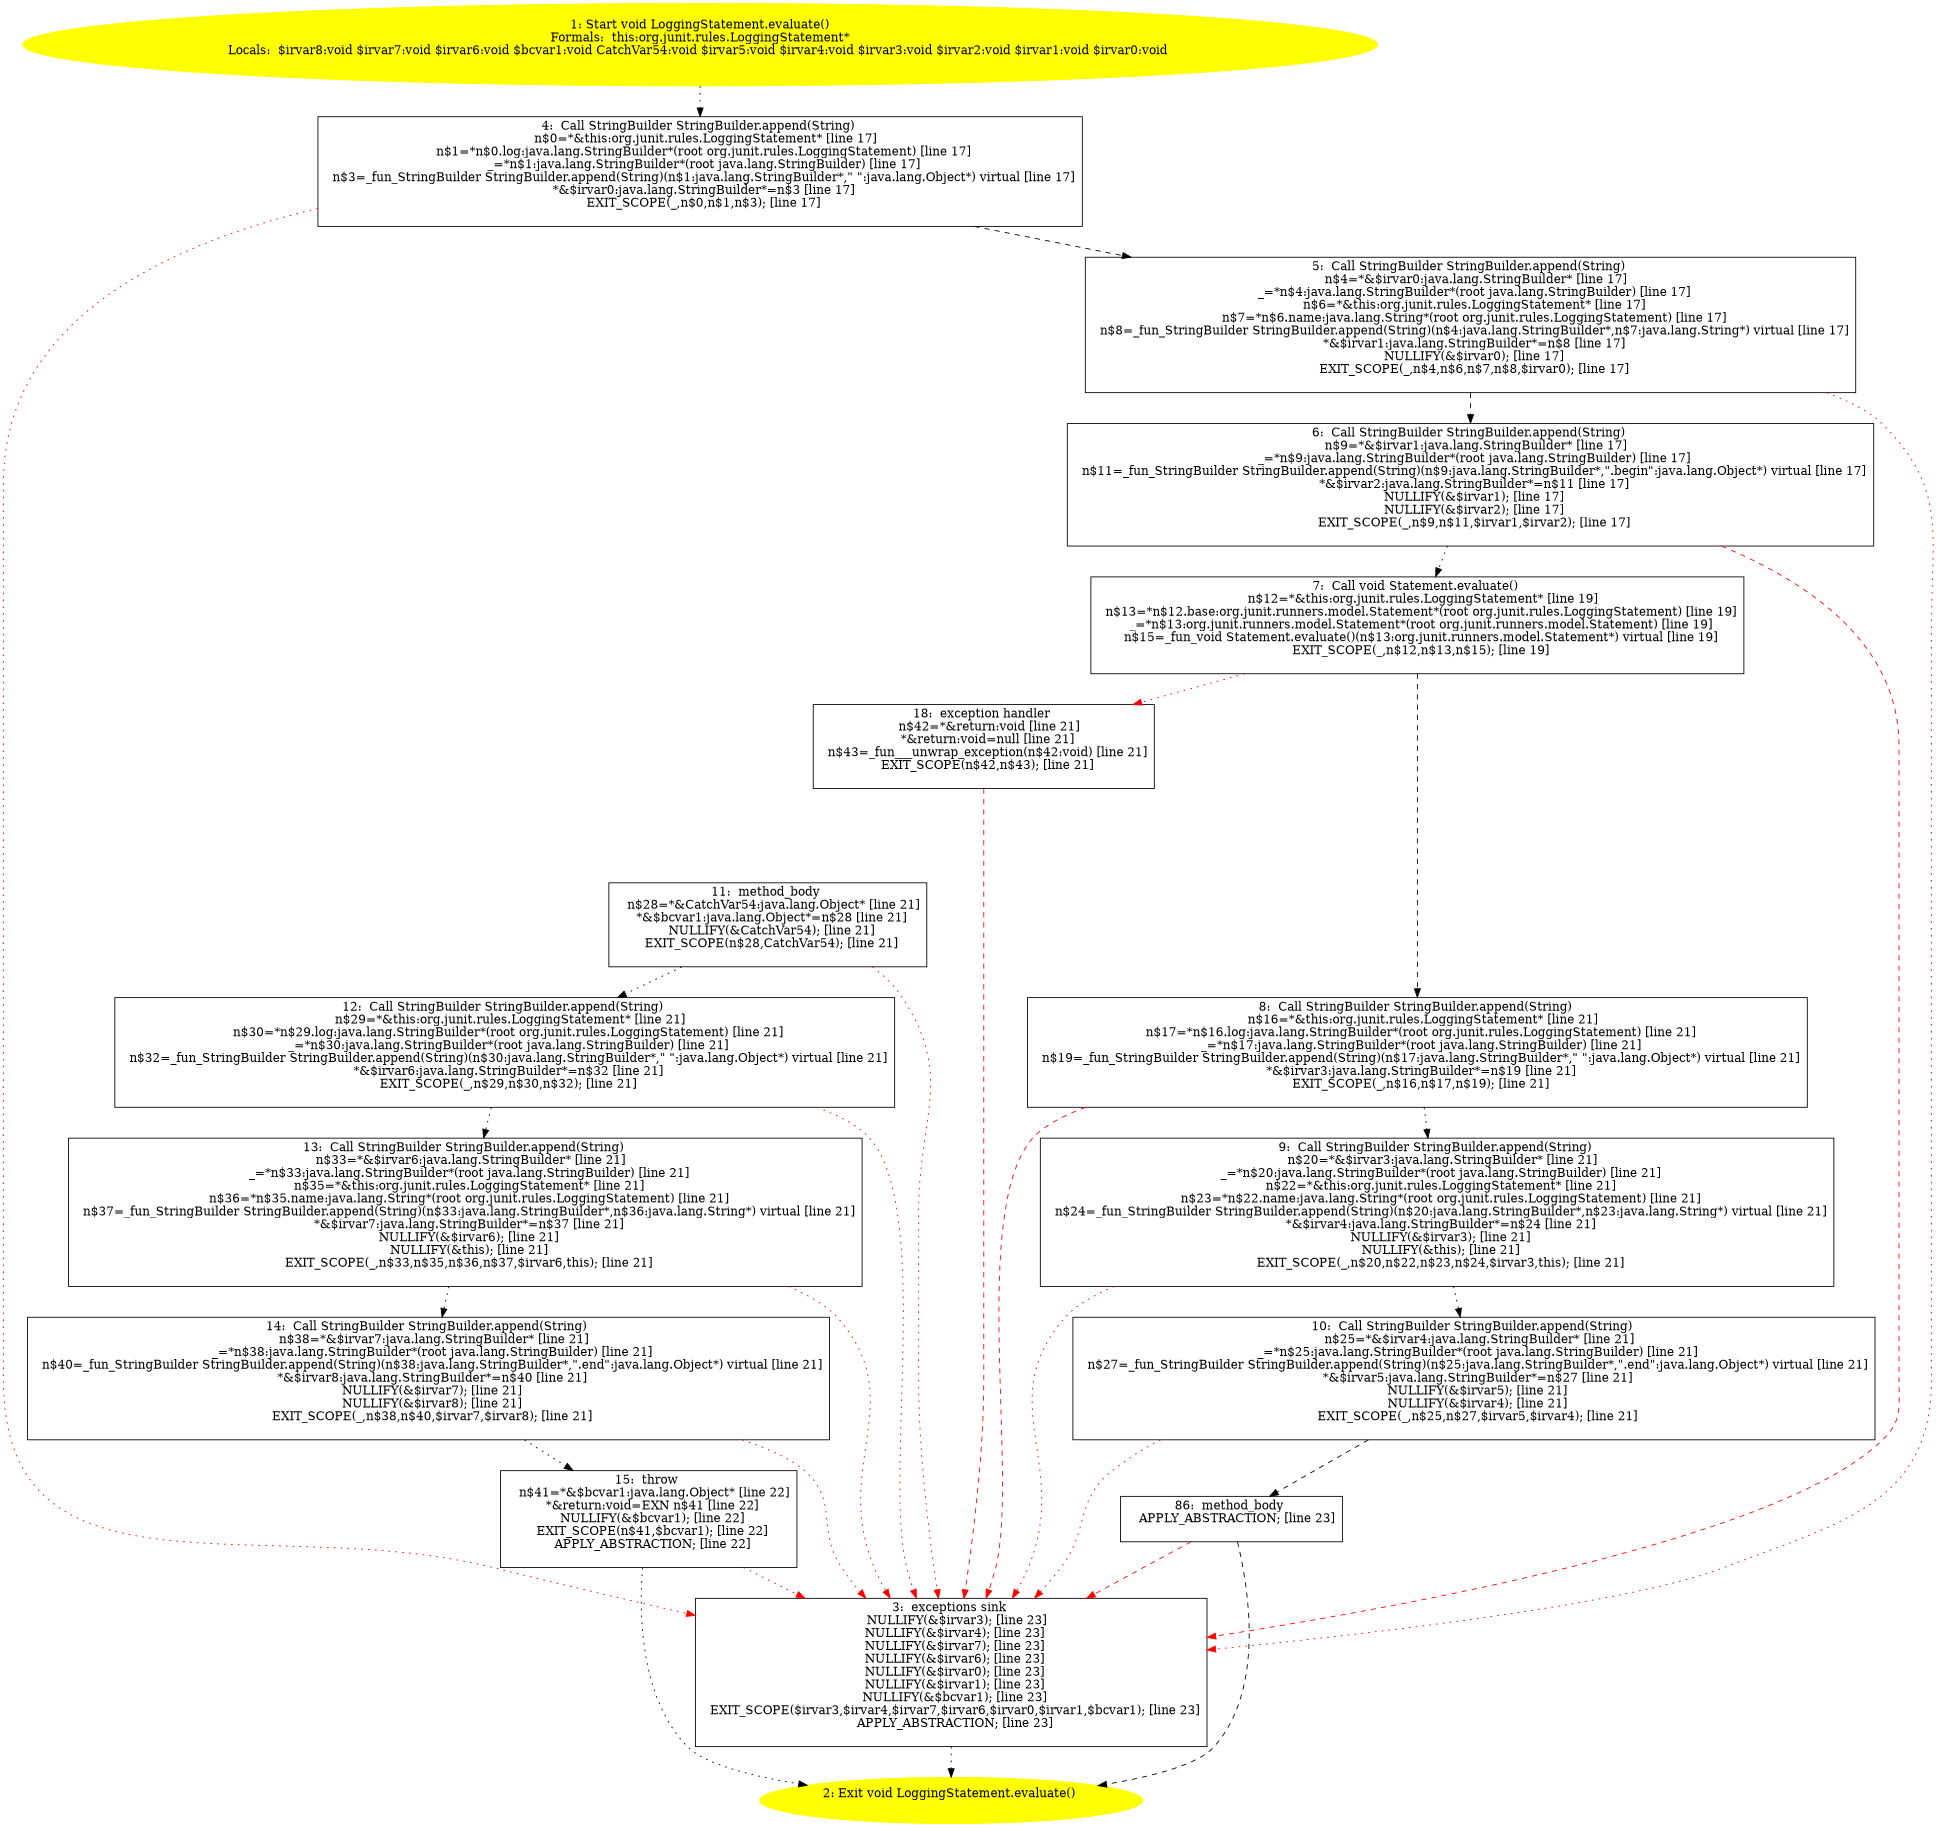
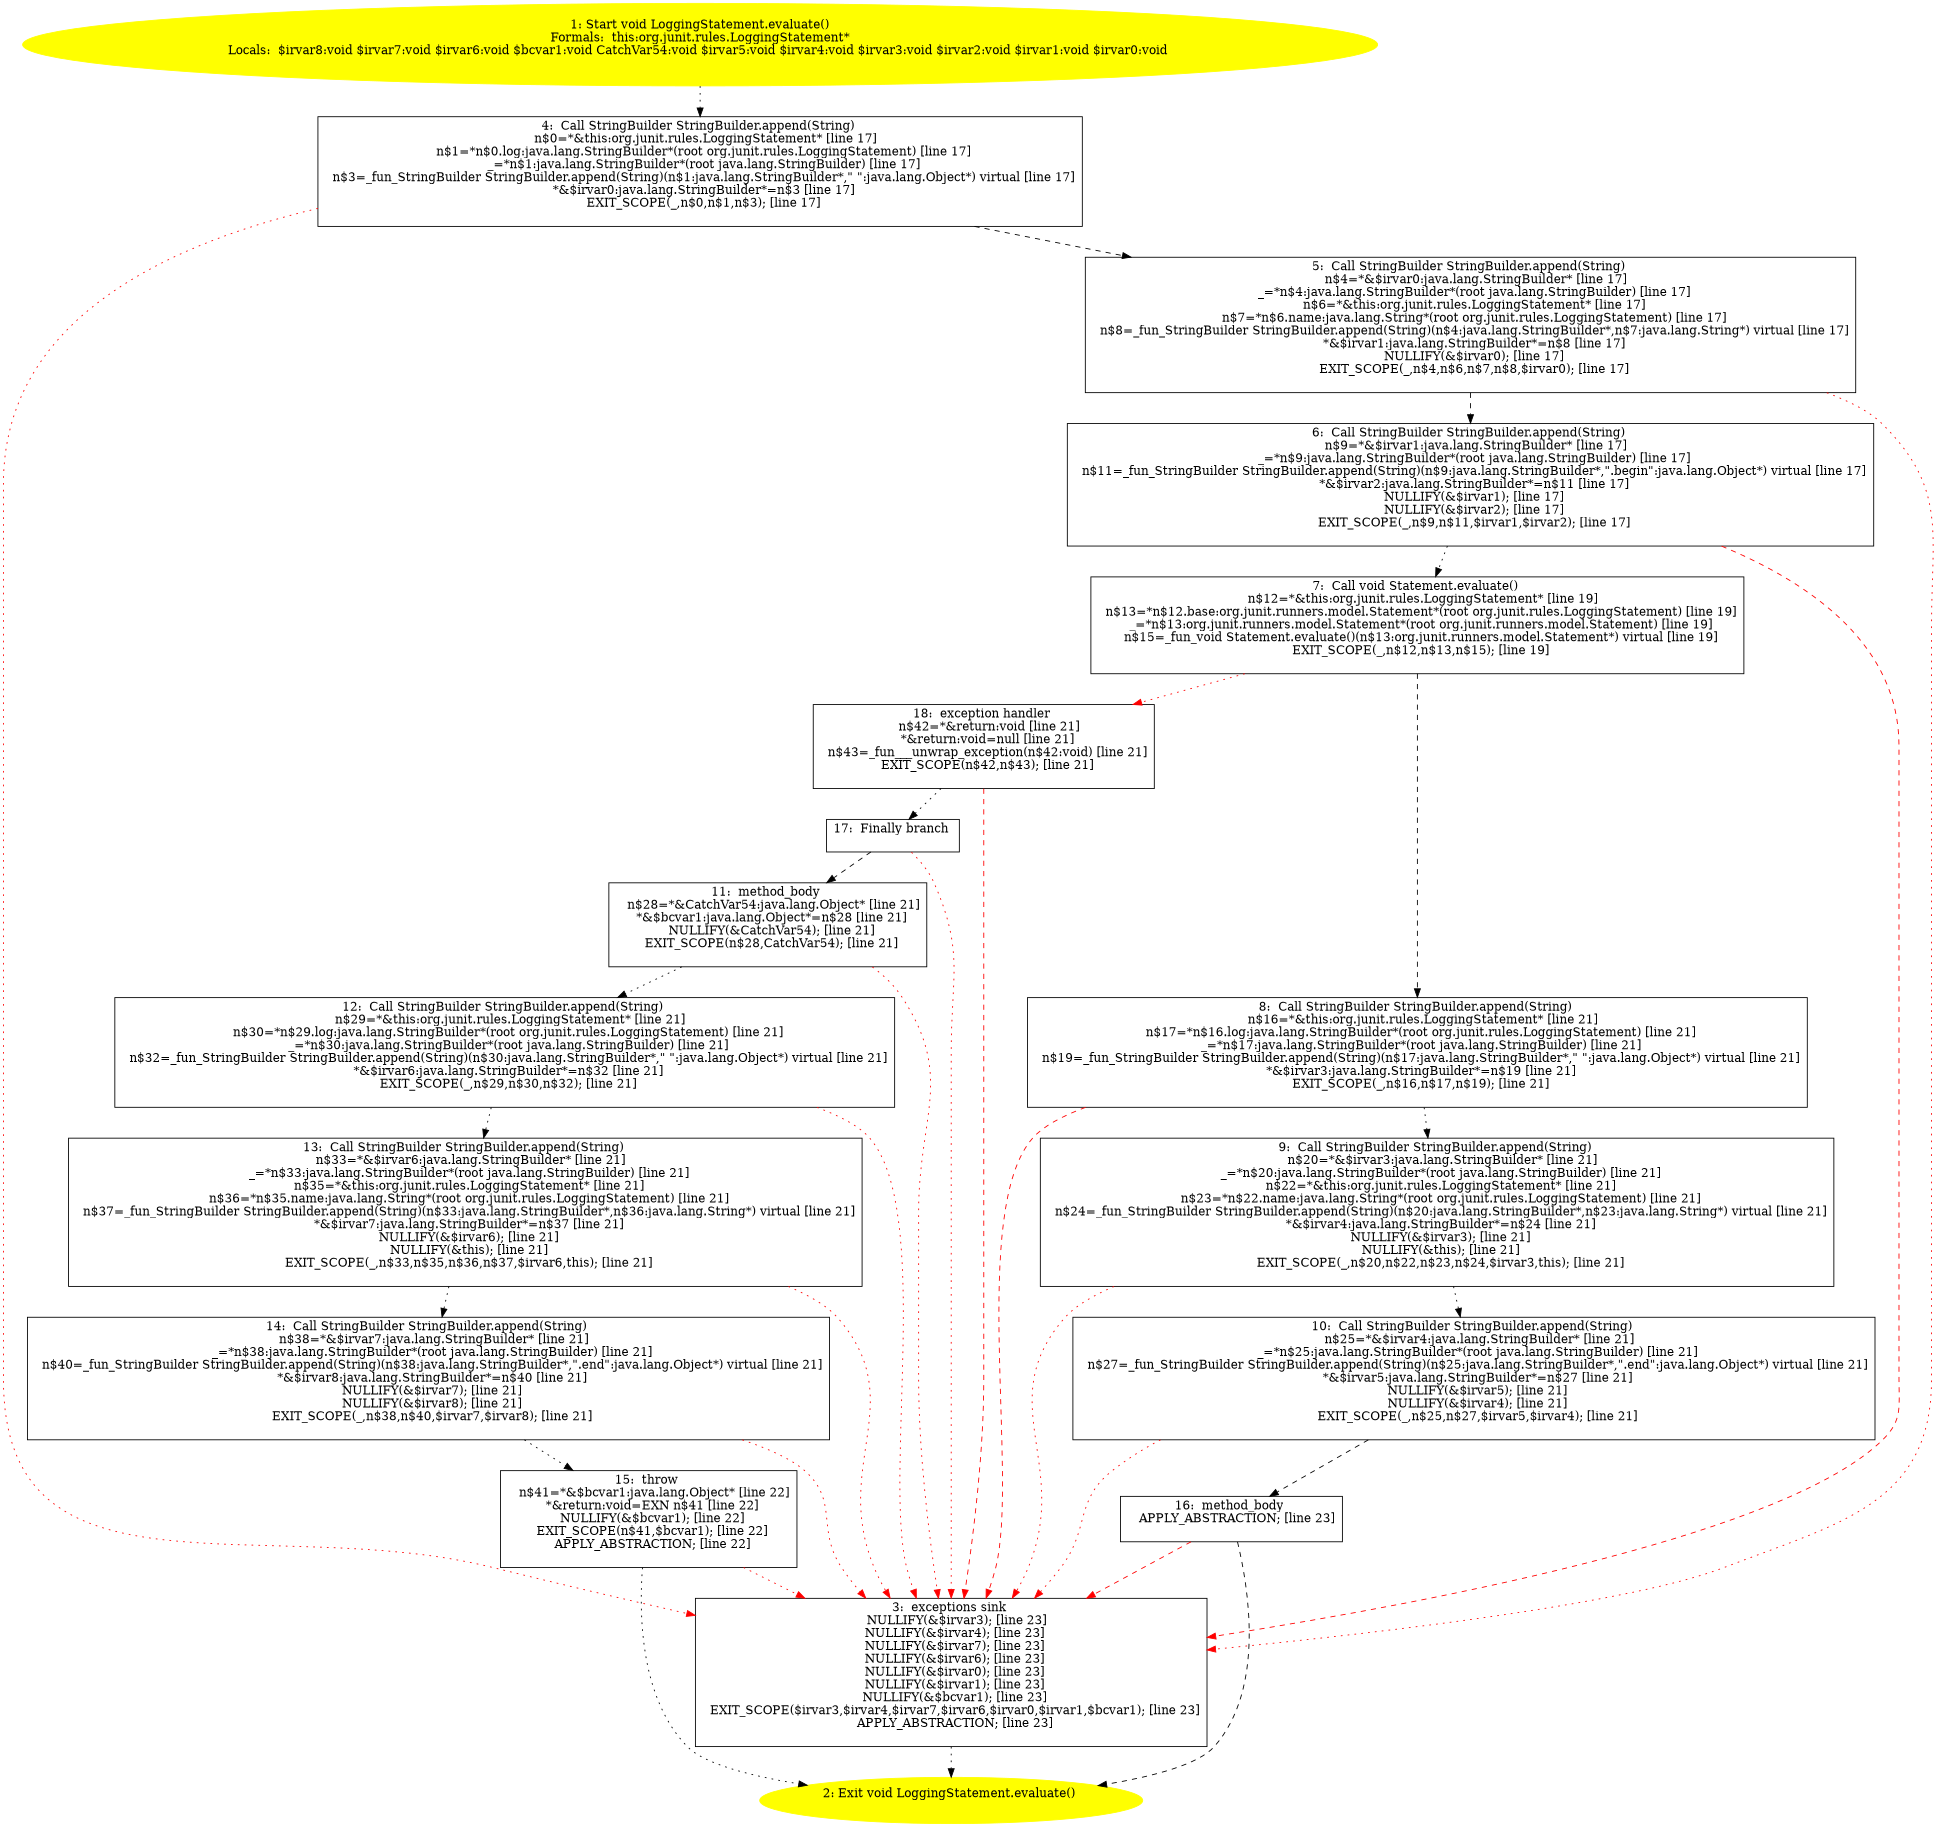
none -> (893, 836)
(1231, 1519) -> (1231, 1519)
